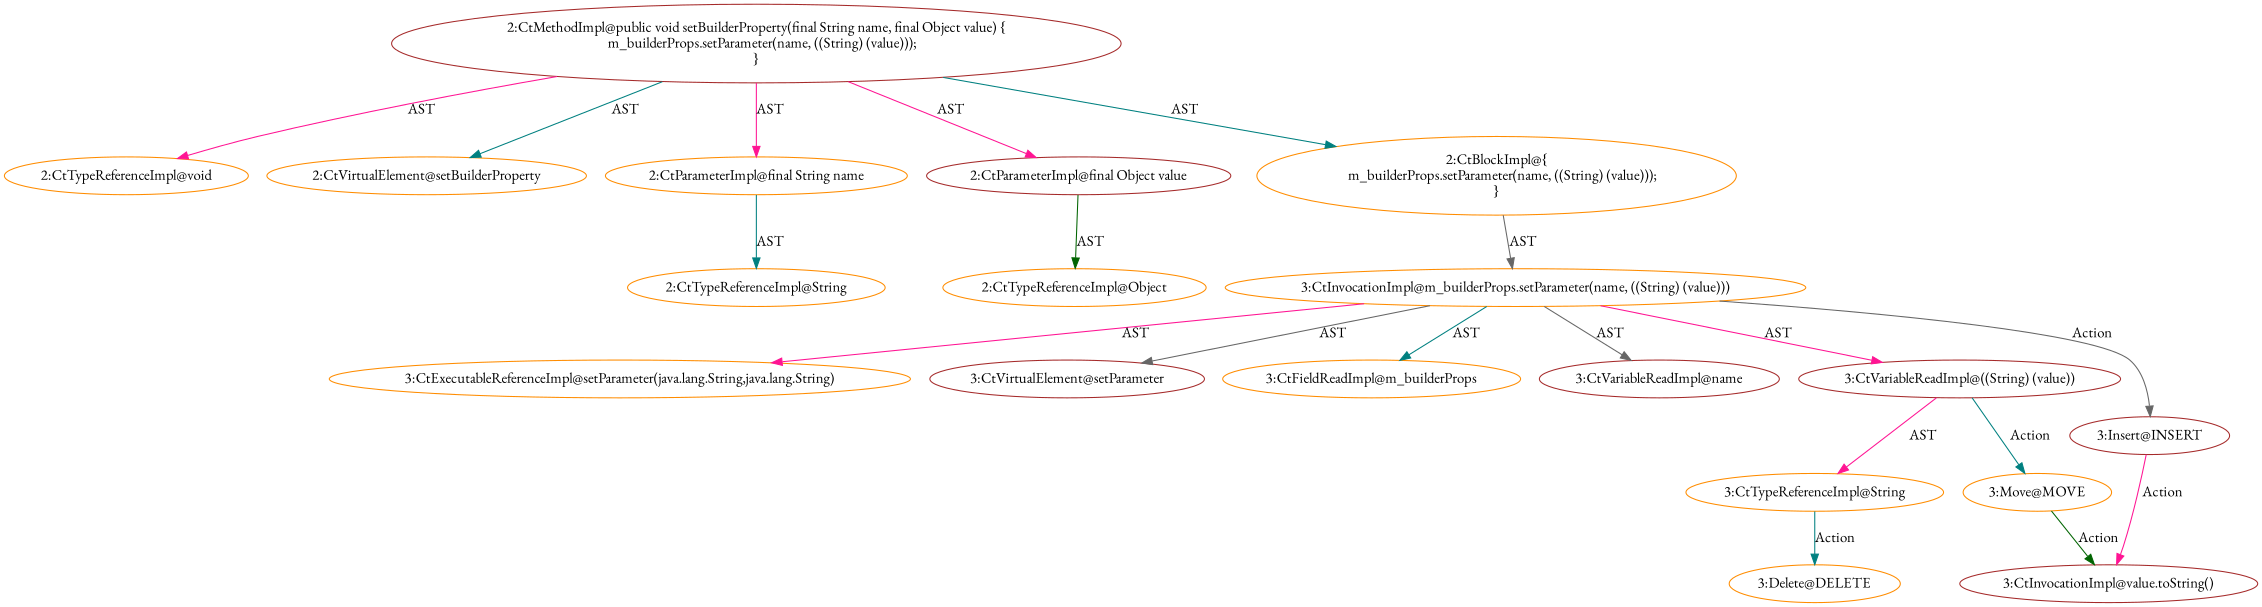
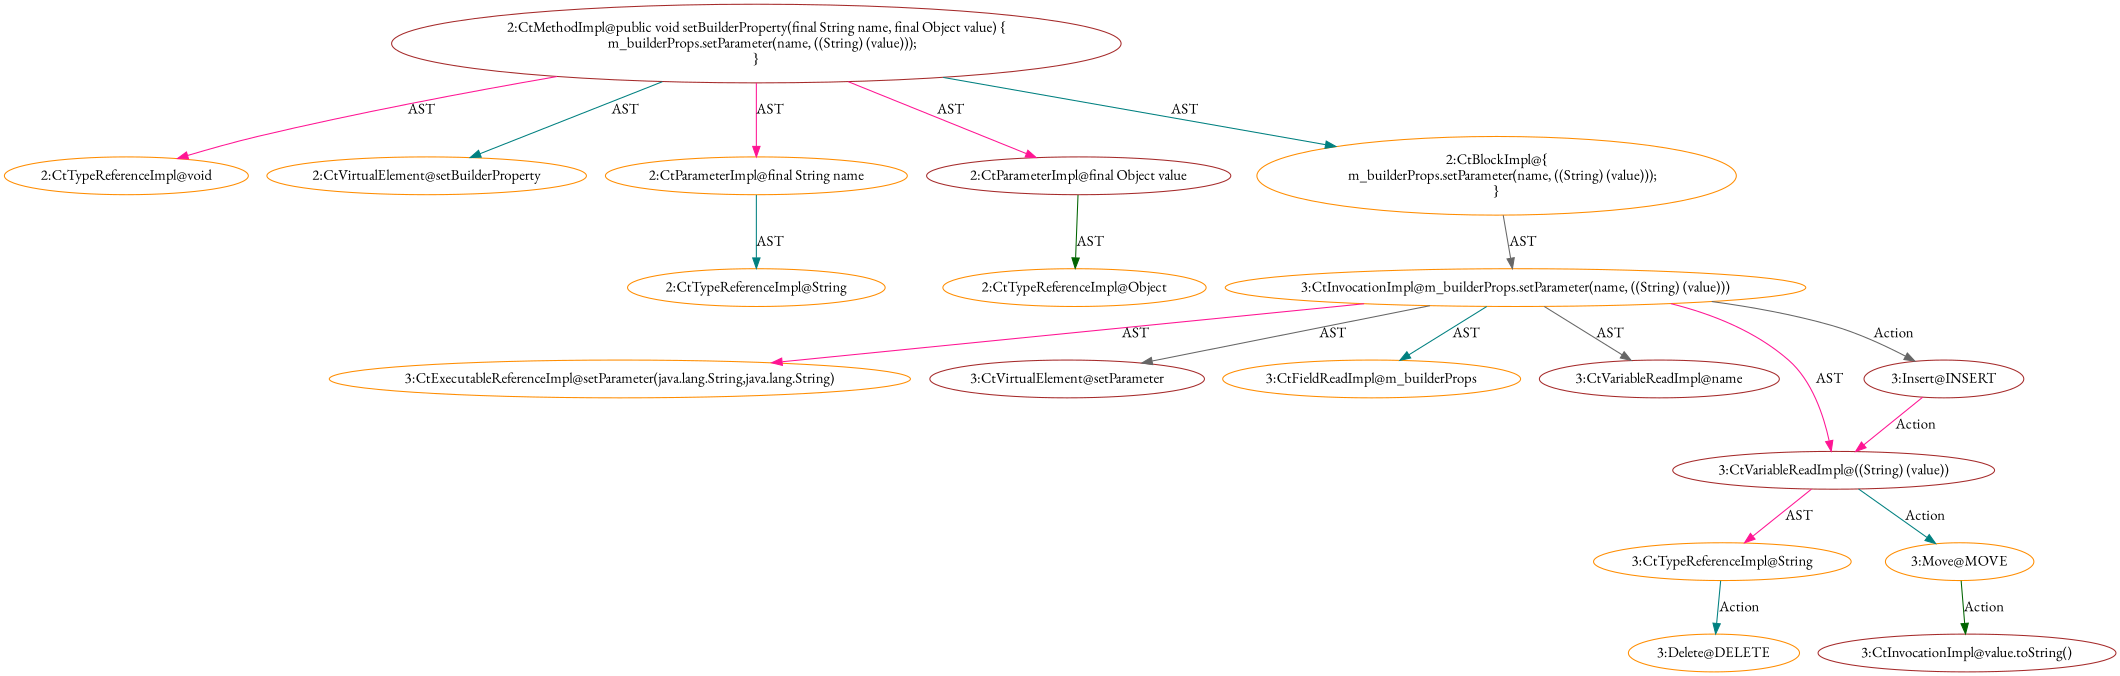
(2135, 505) -> (1893, 421)
